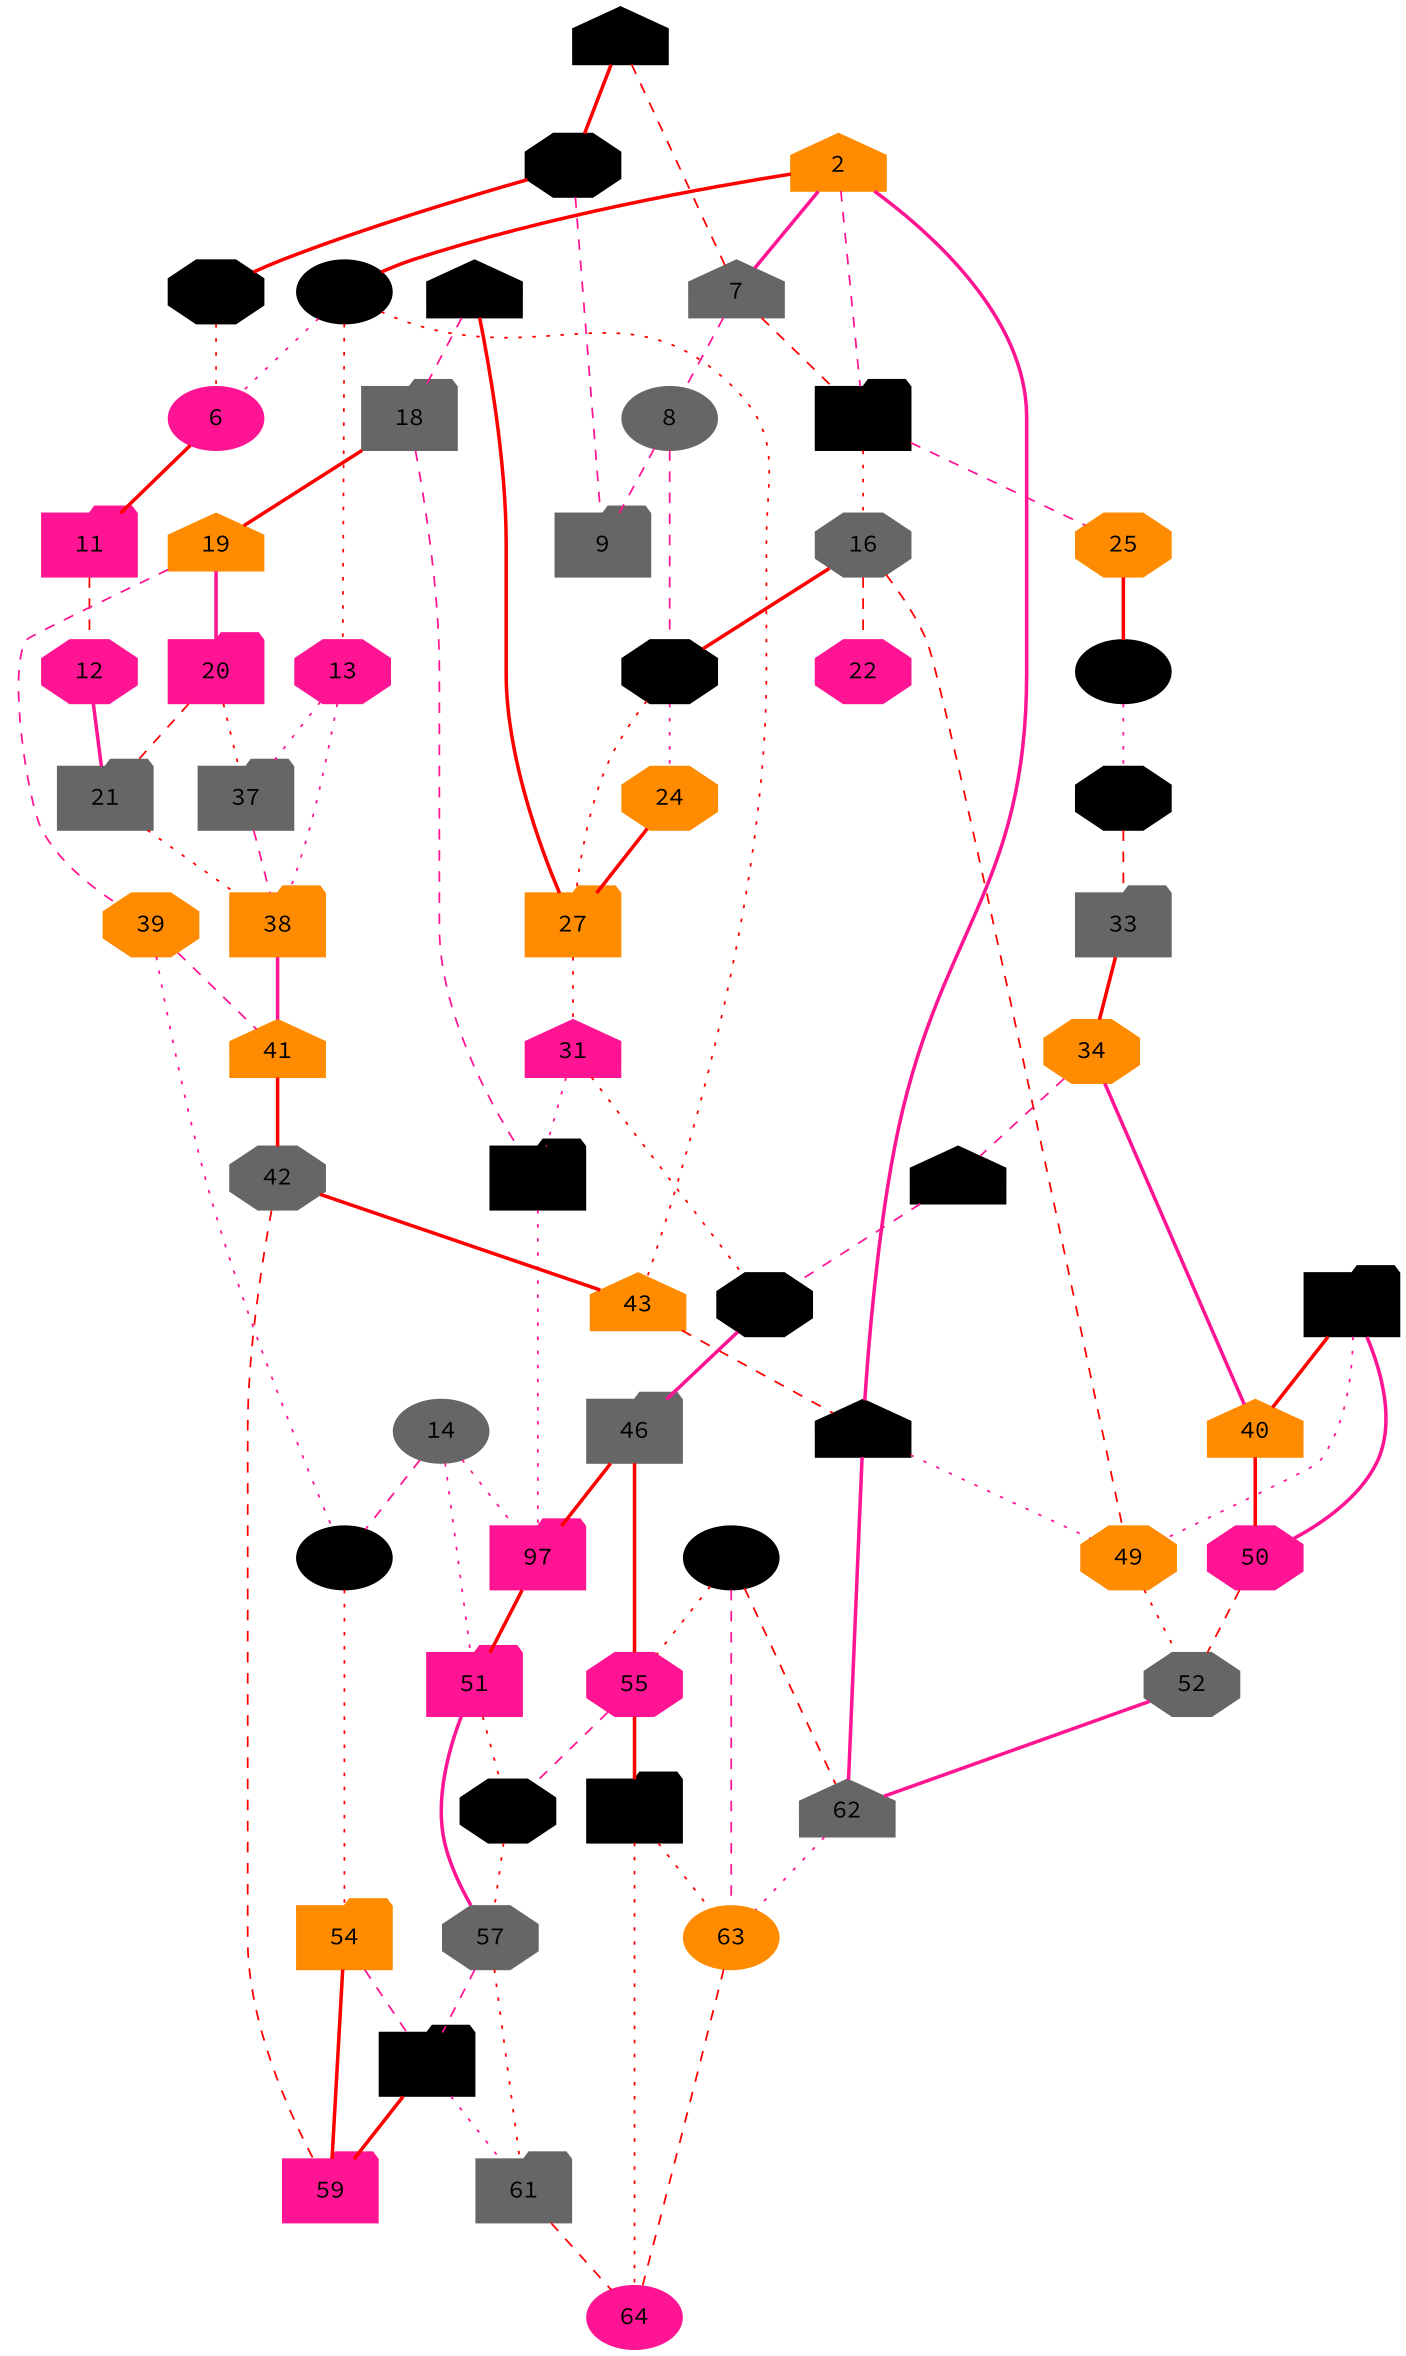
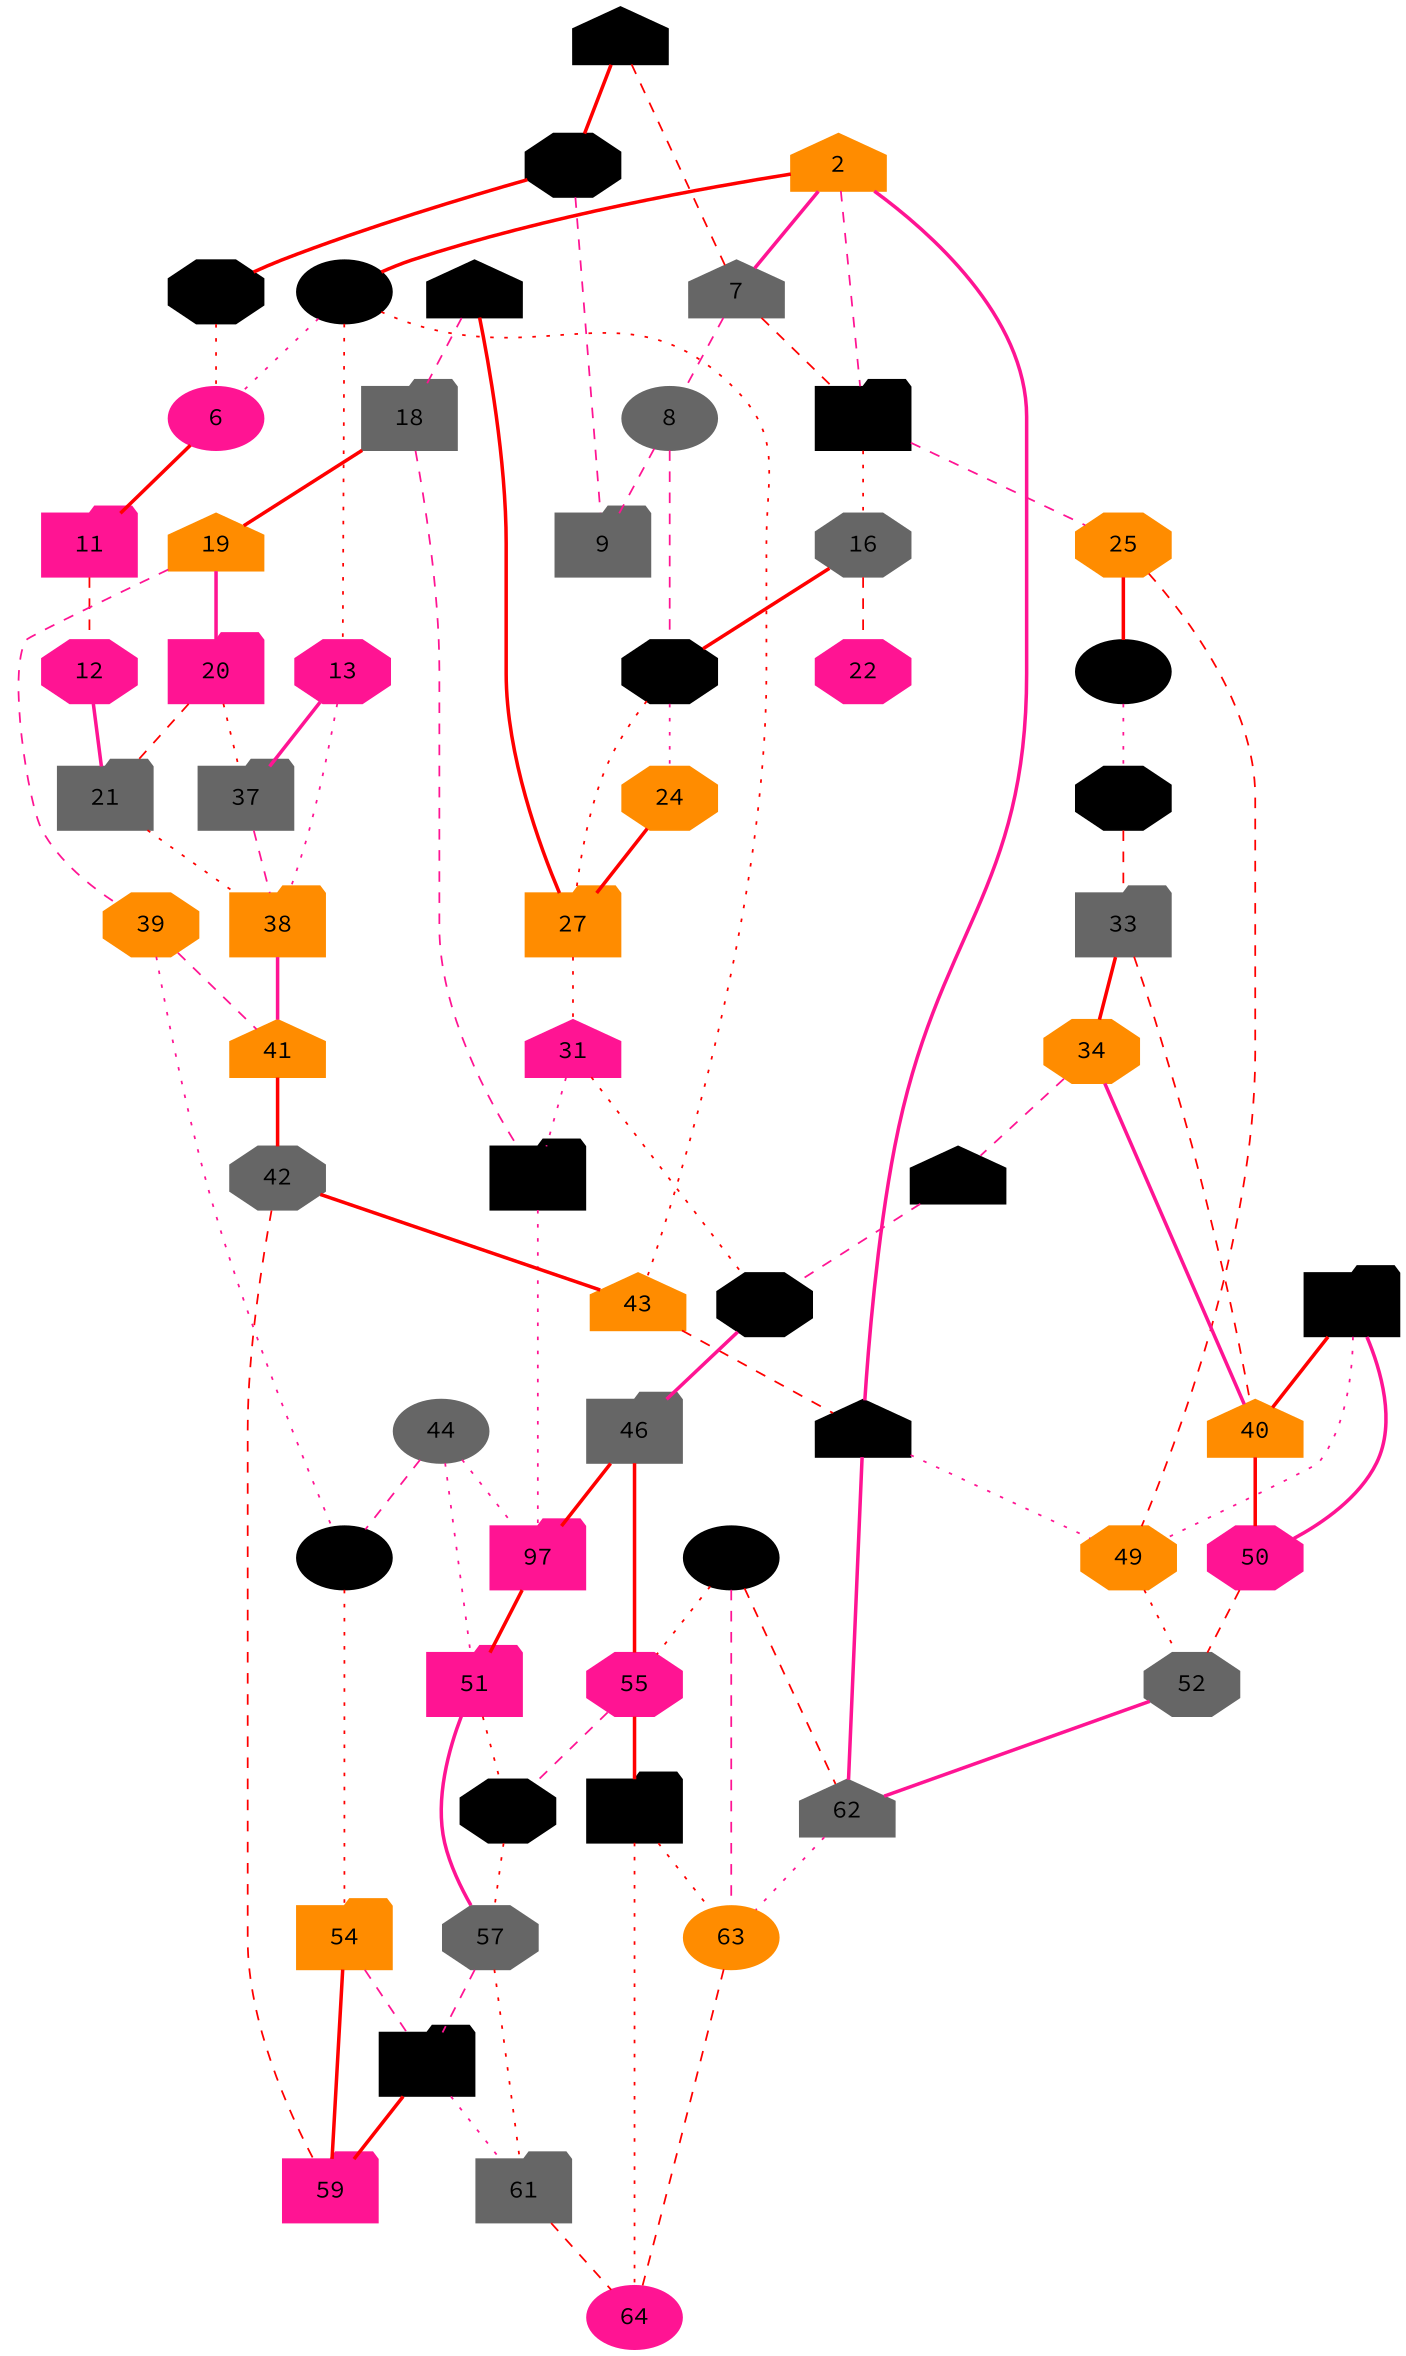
(295, 734) -> (295, 734)
(1020, 1045) -> (1255, 1043)
none -> (1200, 1177)
(441, 1431) -> (441, 1431)
